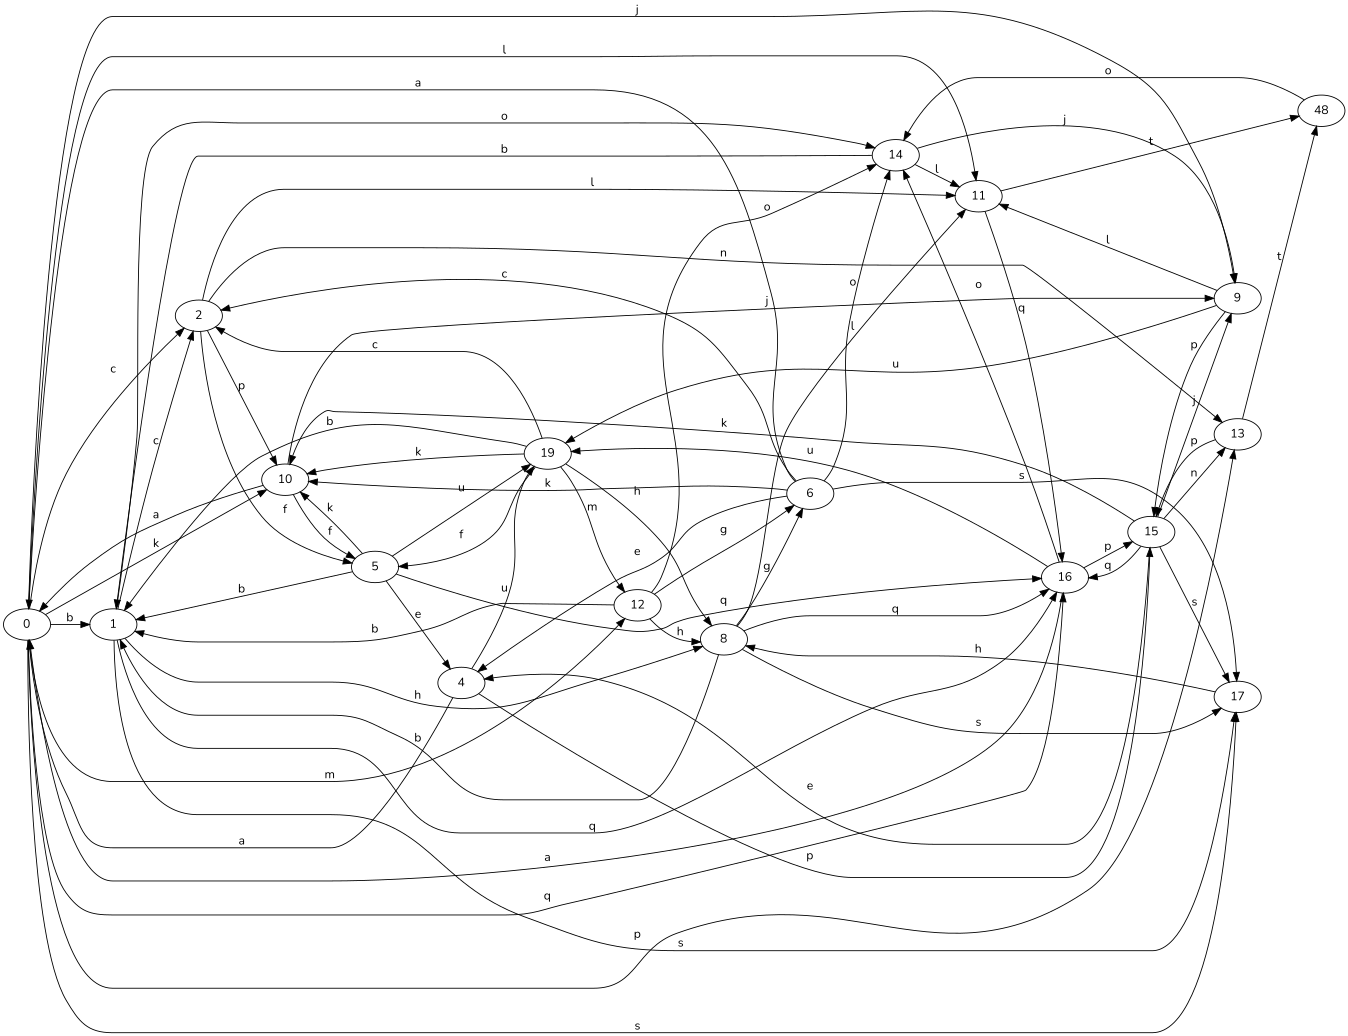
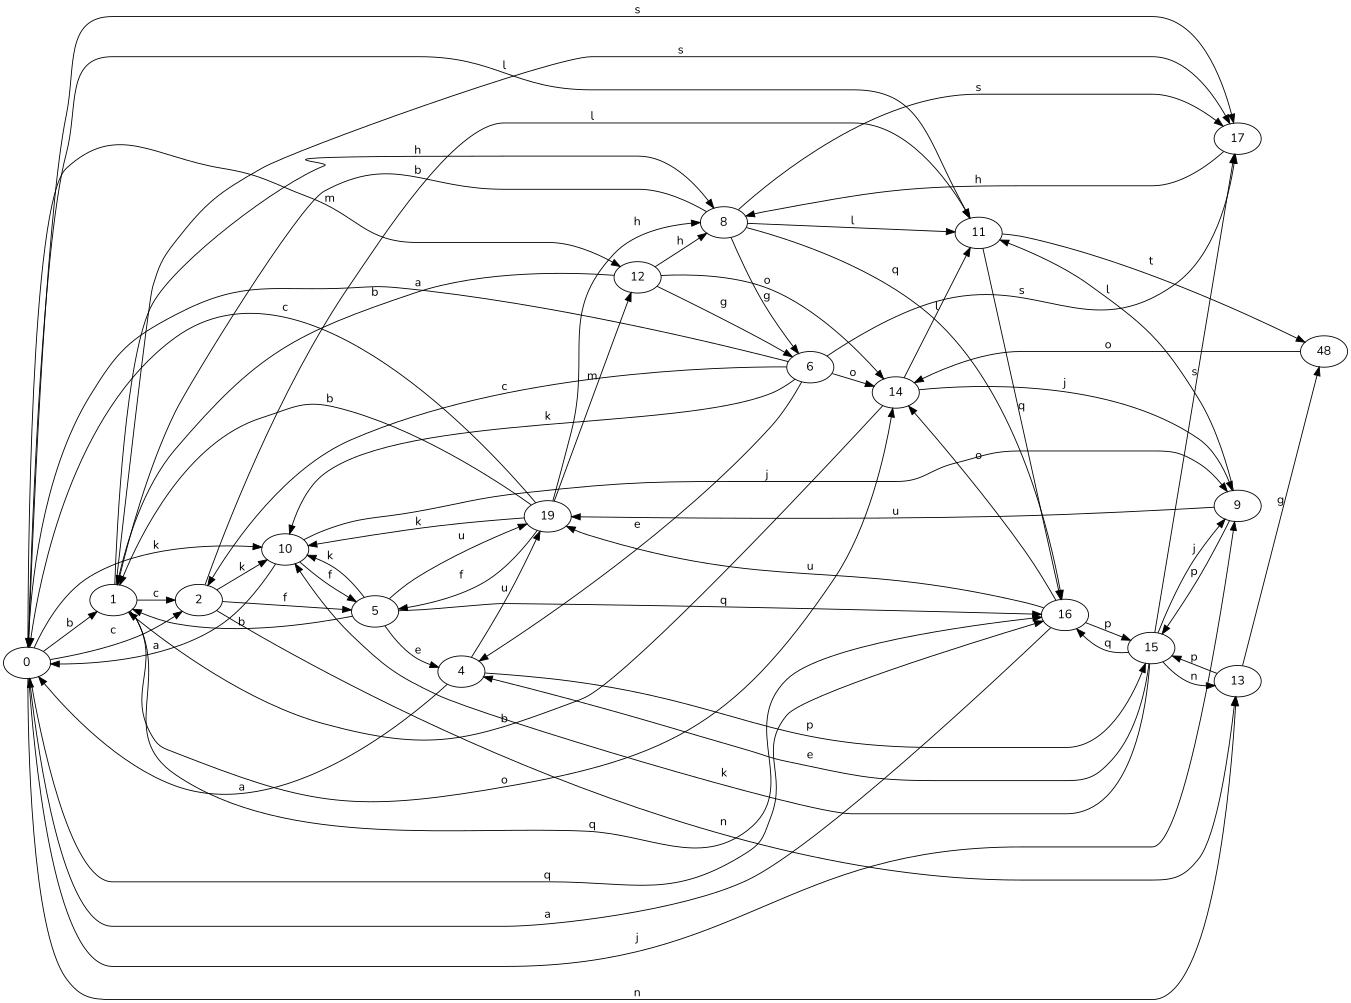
(1280, 257) -> (1281, 500)
(403, 352) -> (216, 320)
(242, 386) -> (242, 567)
(638, 935) -> (638, 993)
